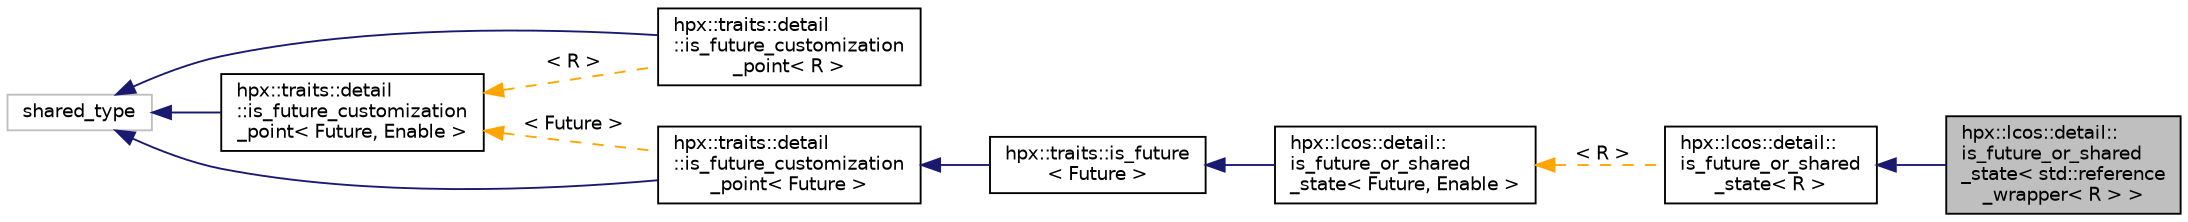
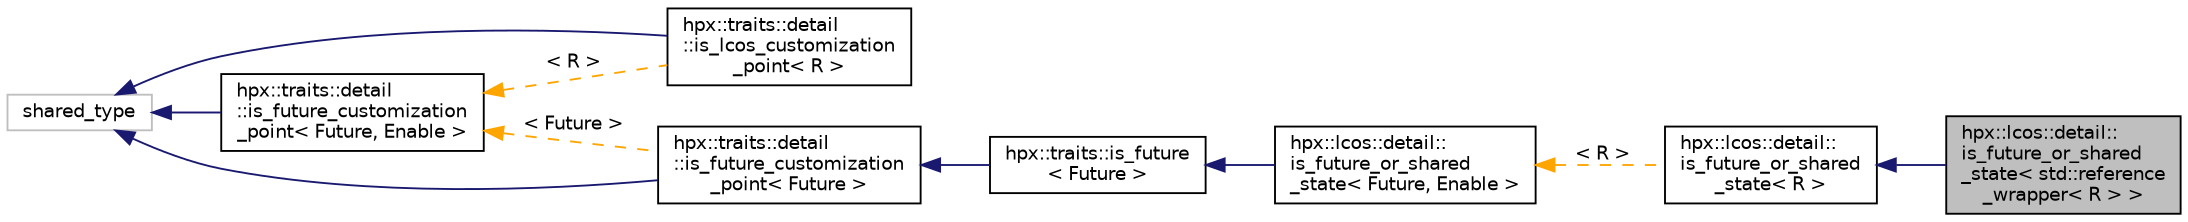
(789, 47) -> (789, 47)
